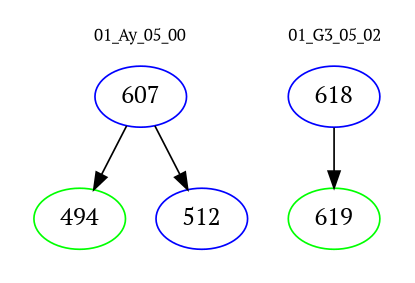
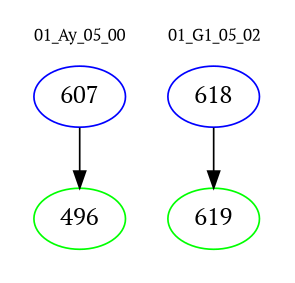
(335, 36) -> (215, 36)
(80, 219) -> (80, 219)
(202, 219) -> none
